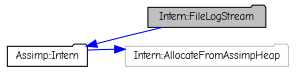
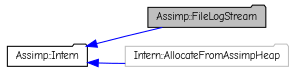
(207, 17) -> (207, 17)
(101, 50) -> (112, 63)
